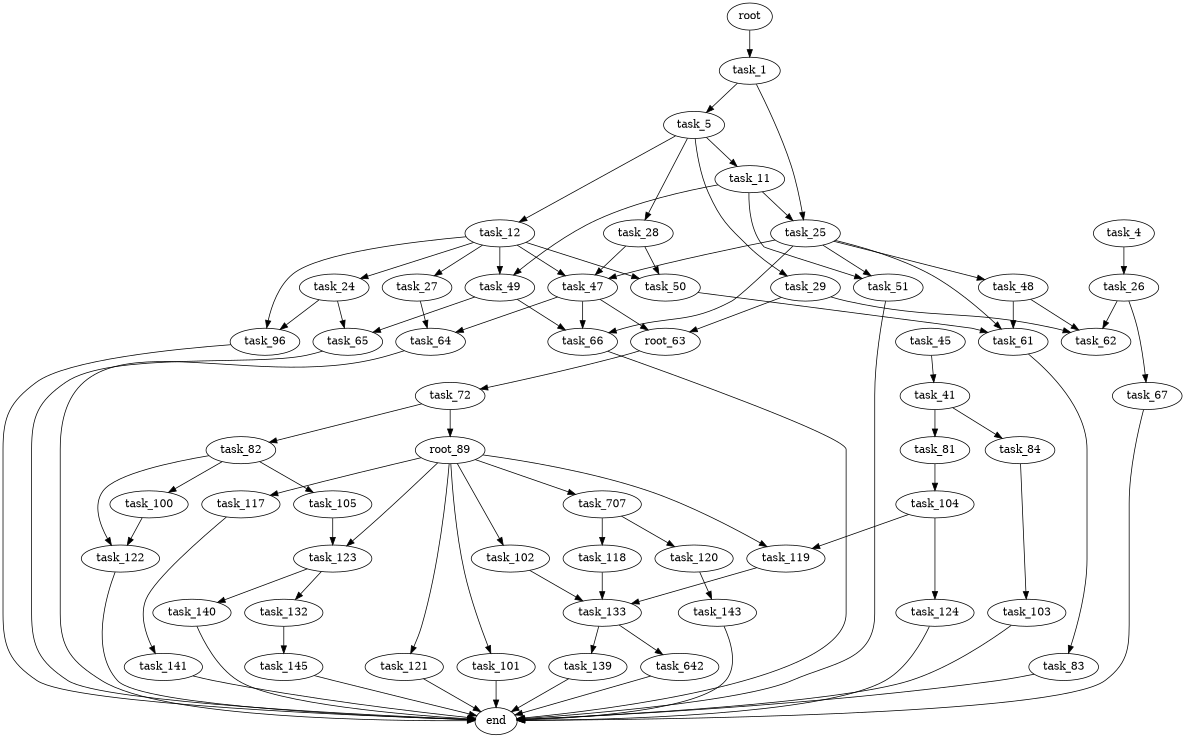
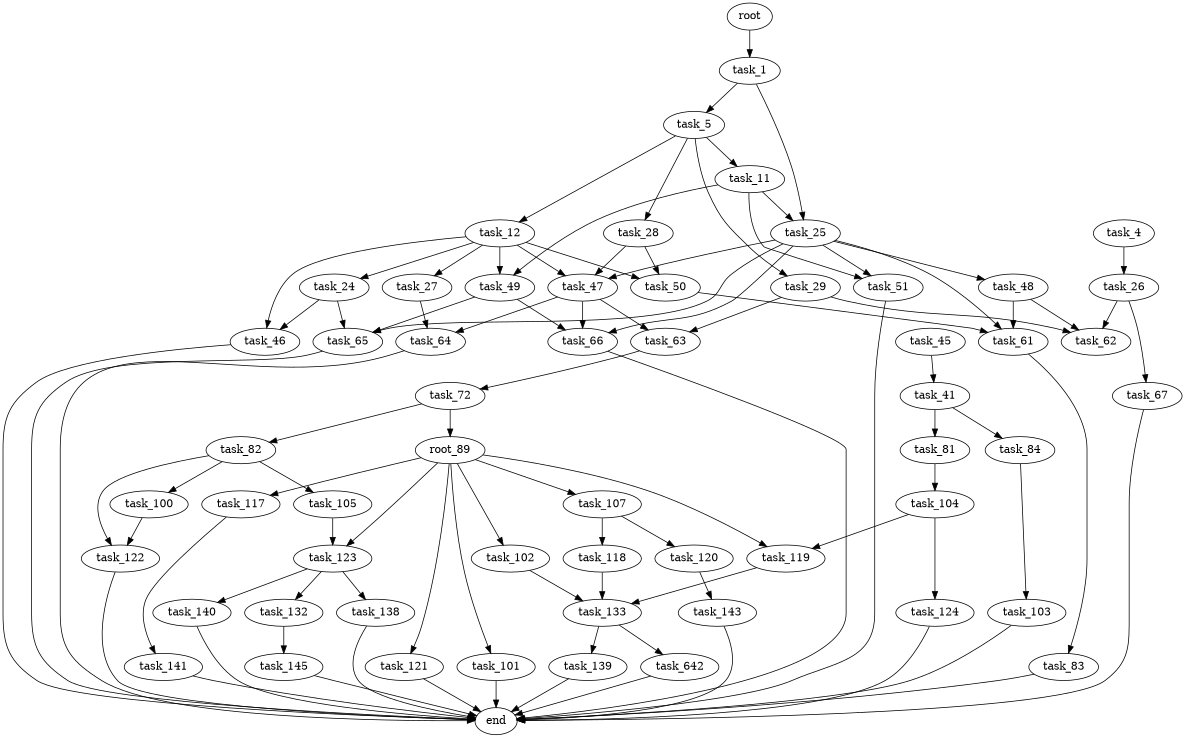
none -> (593, 320)
(265, 342) -> (265, 342)
(665, 342) -> (665, 342)
(602, 504) -> (602, 504)
none -> (376, 613)
